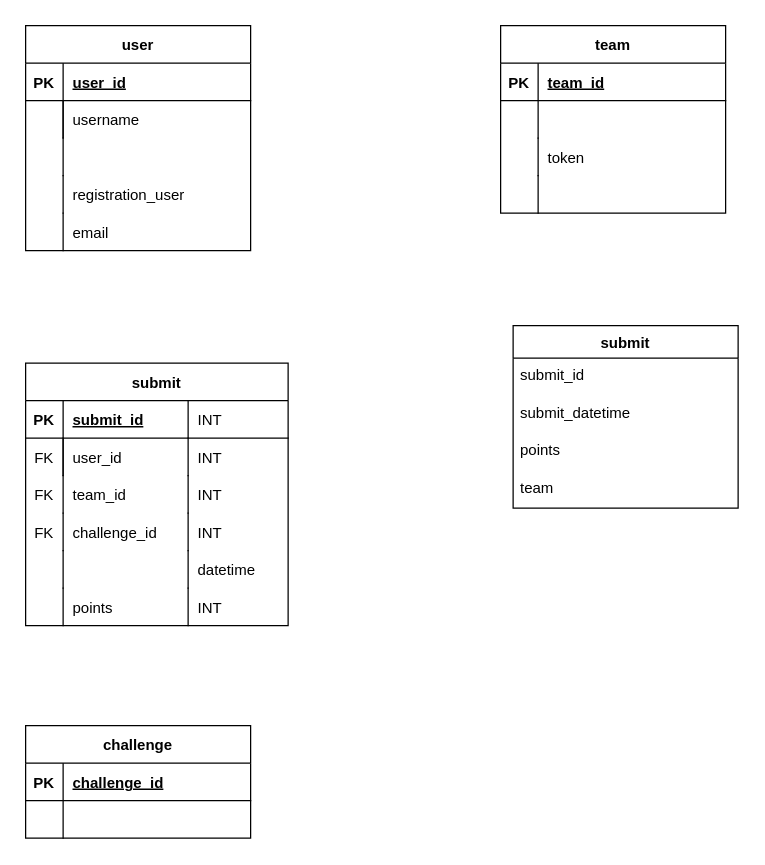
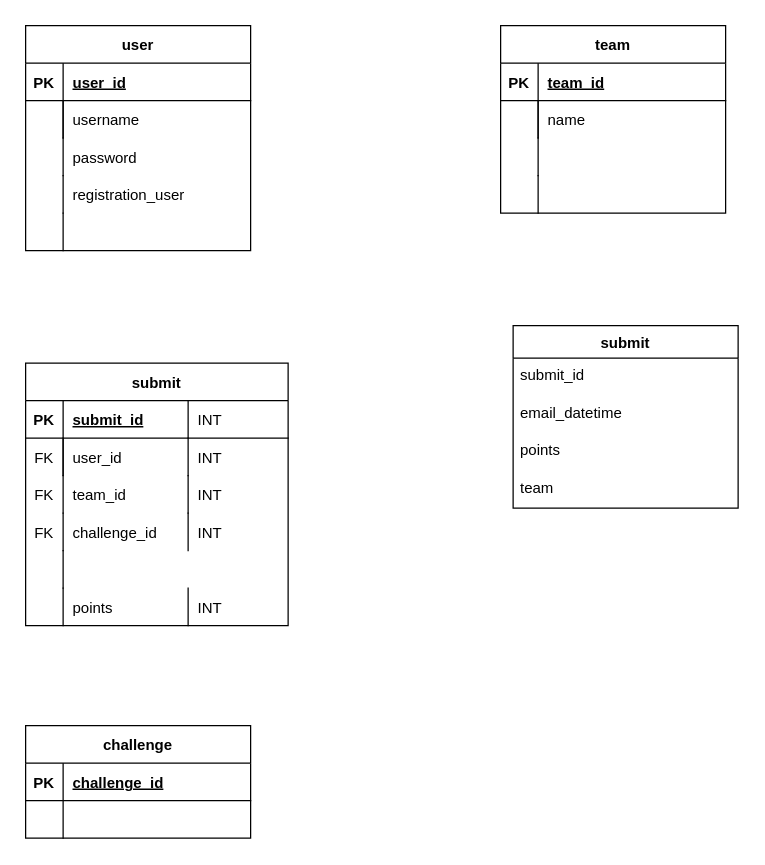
none -> (632, 119)
none -> (157, 157)
(632, 157) -> none
(157, 232) -> none
(579, 413) -> (573, 413)
(238, 569) -> none
